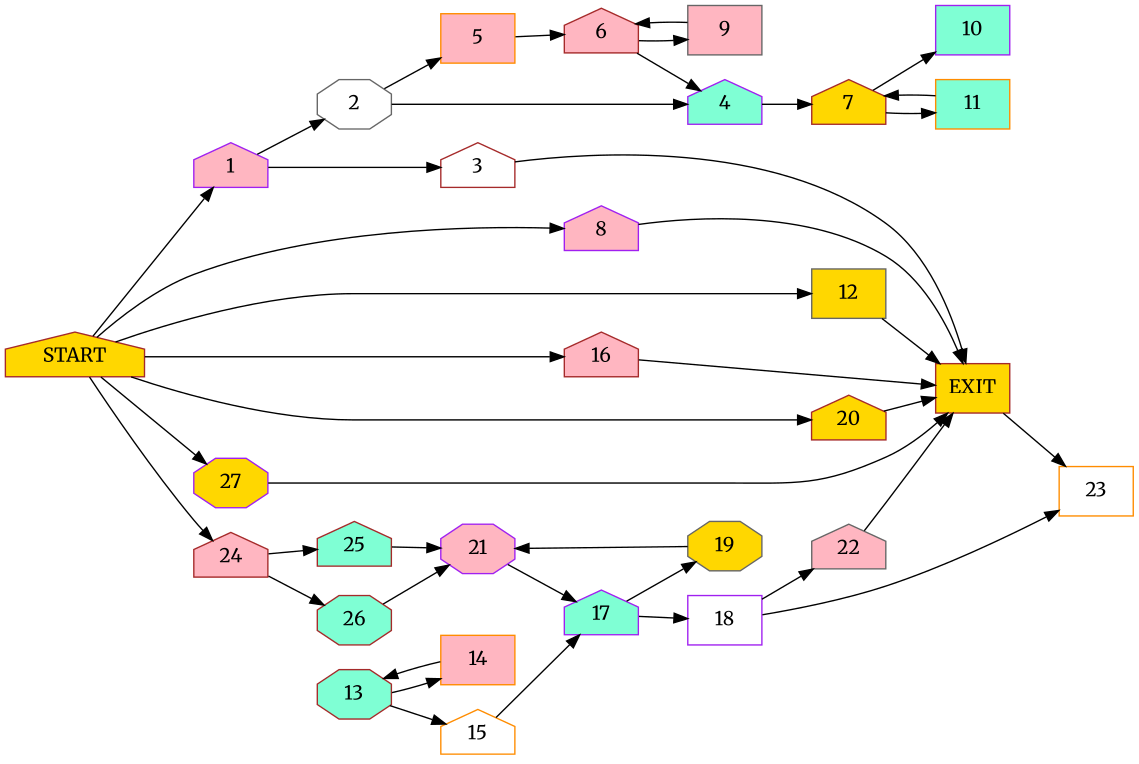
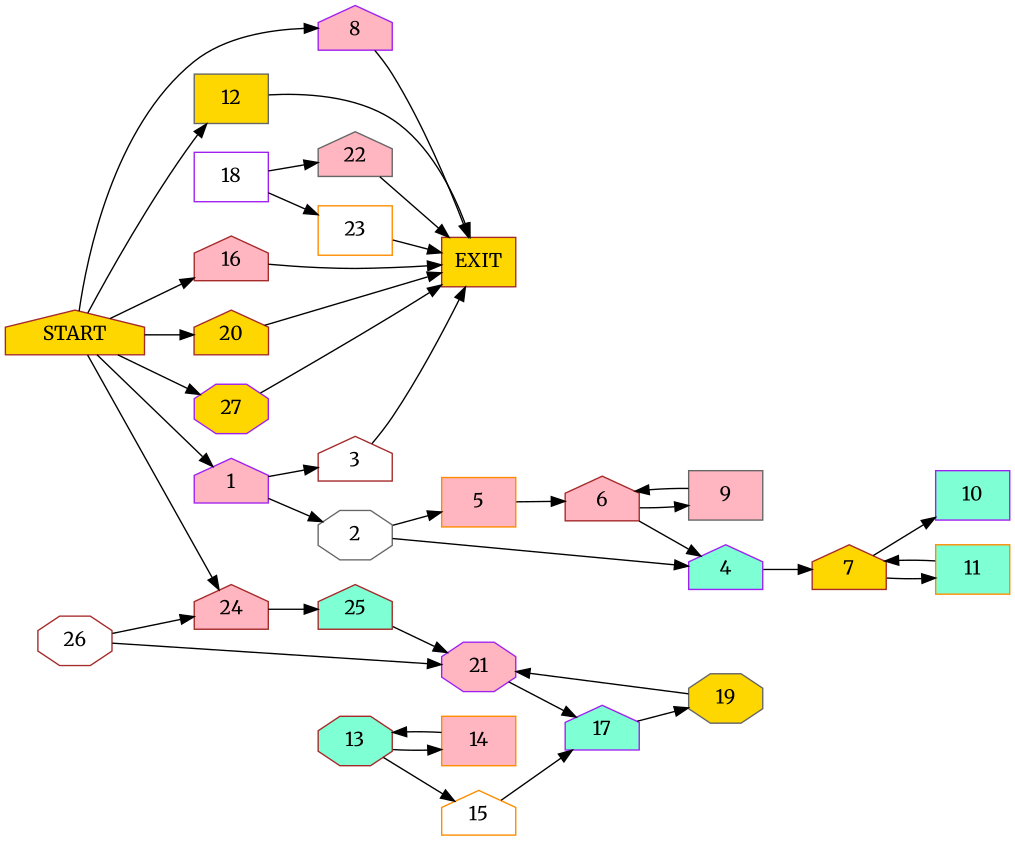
(1029, 435) -> (410, 245)
(290, 587) -> (146, 626)
(656, 617) -> none
(354, 620) -> (75, 641)
